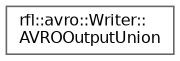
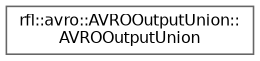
(90, 30) -> (130, 30)
